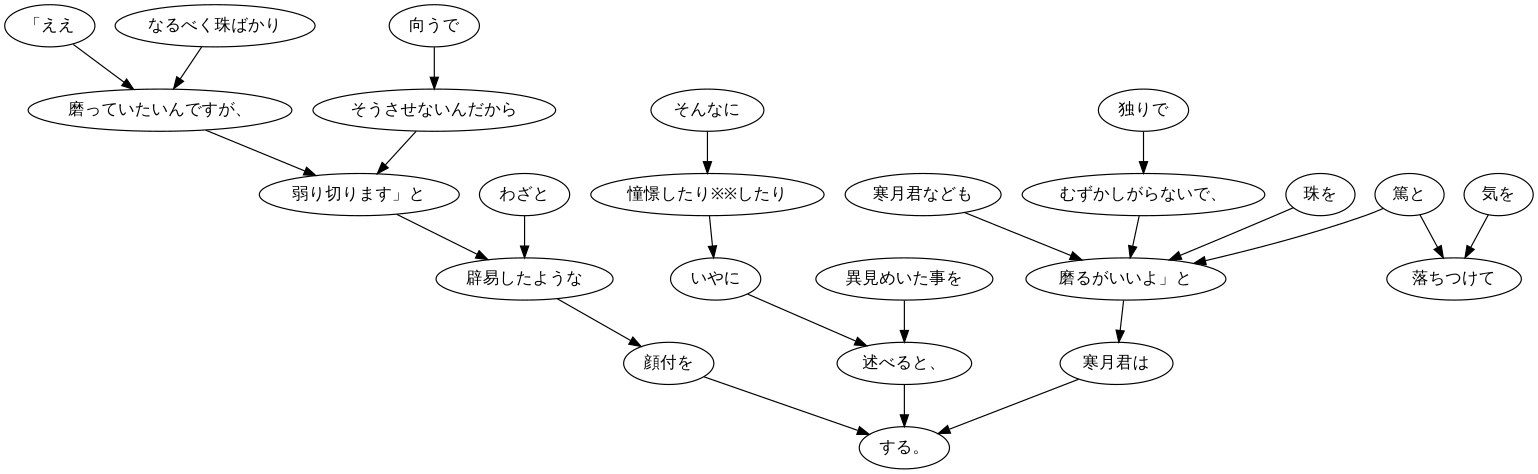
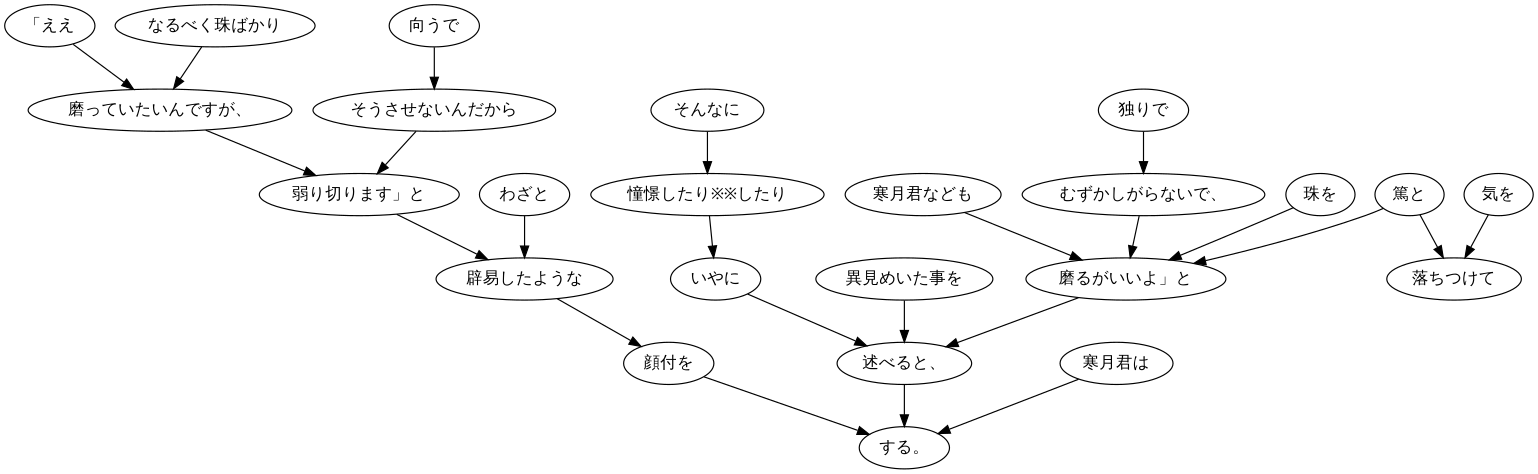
(1122, 315) -> (1018, 320)
